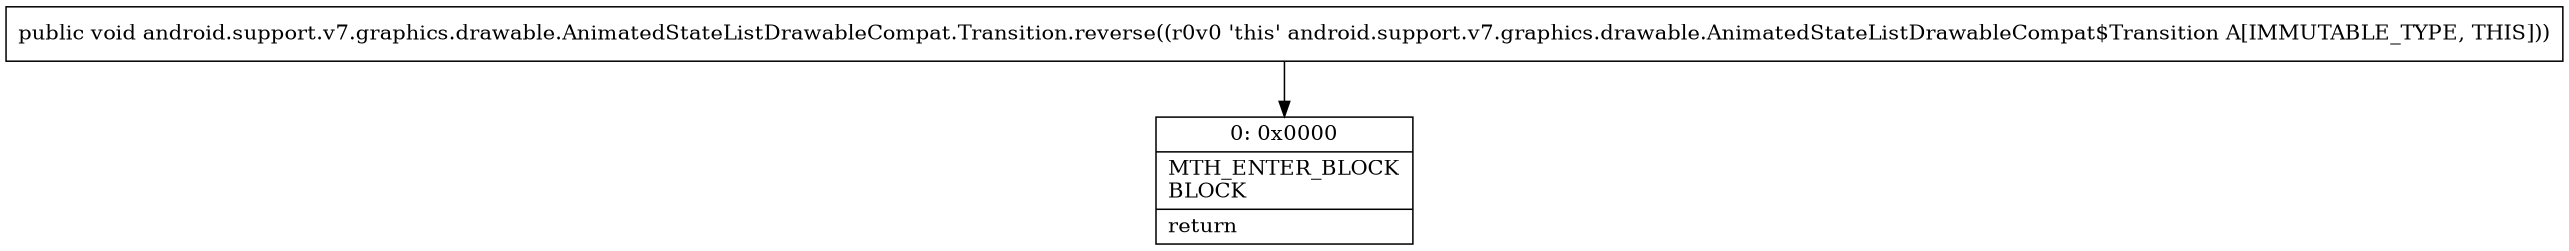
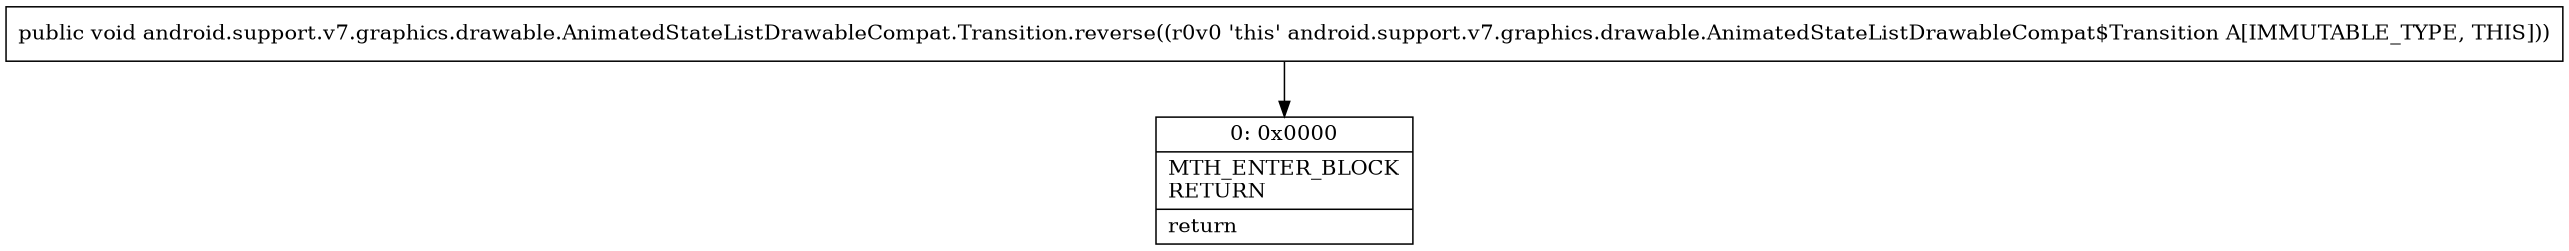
(1207, 191) -> (1217, 191)
